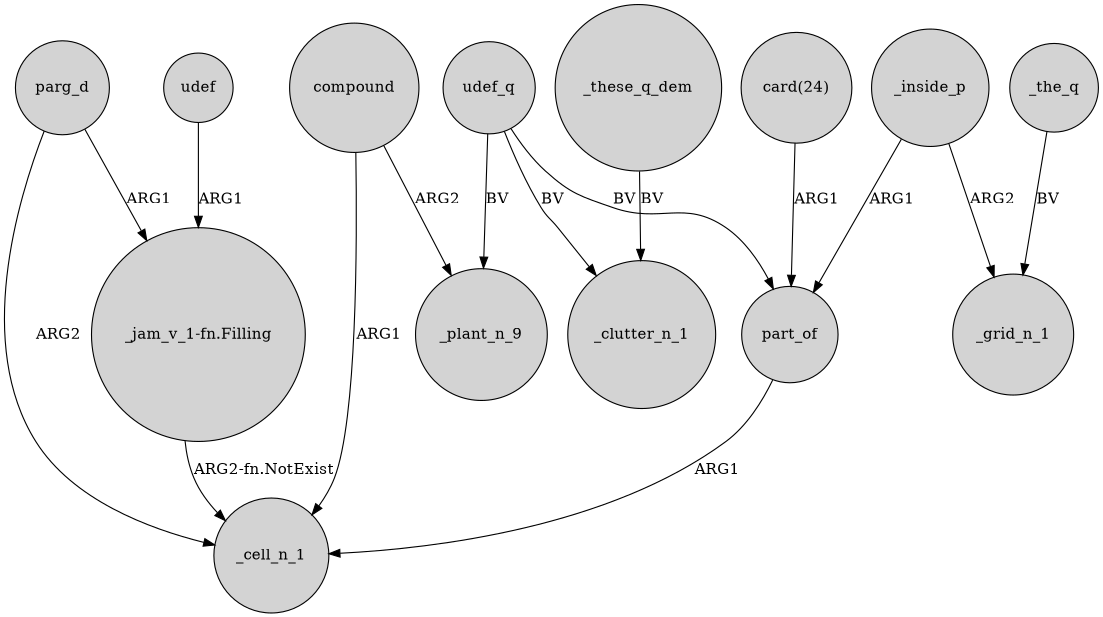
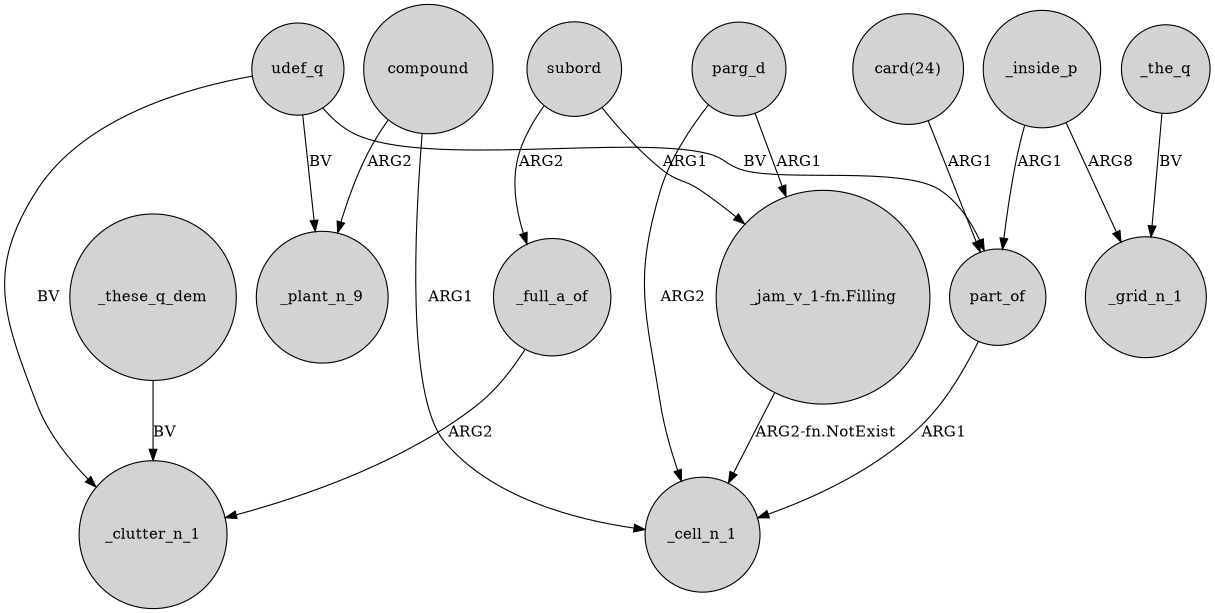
(198, 88) -> (574, 69)
(993, 199) -> (1111, 162)
none -> (552, 297)
